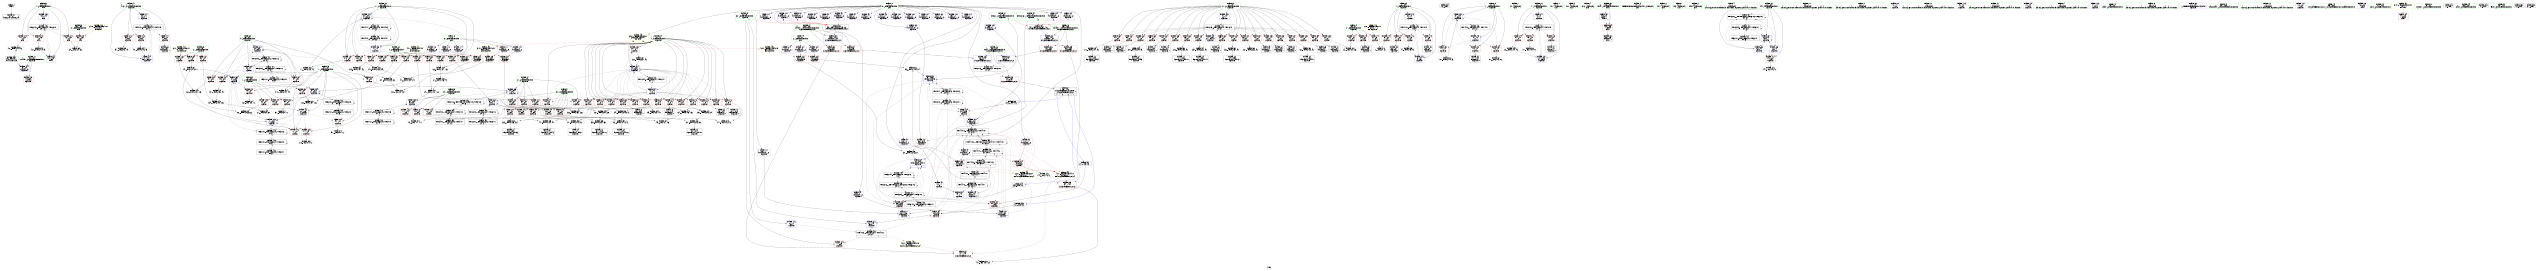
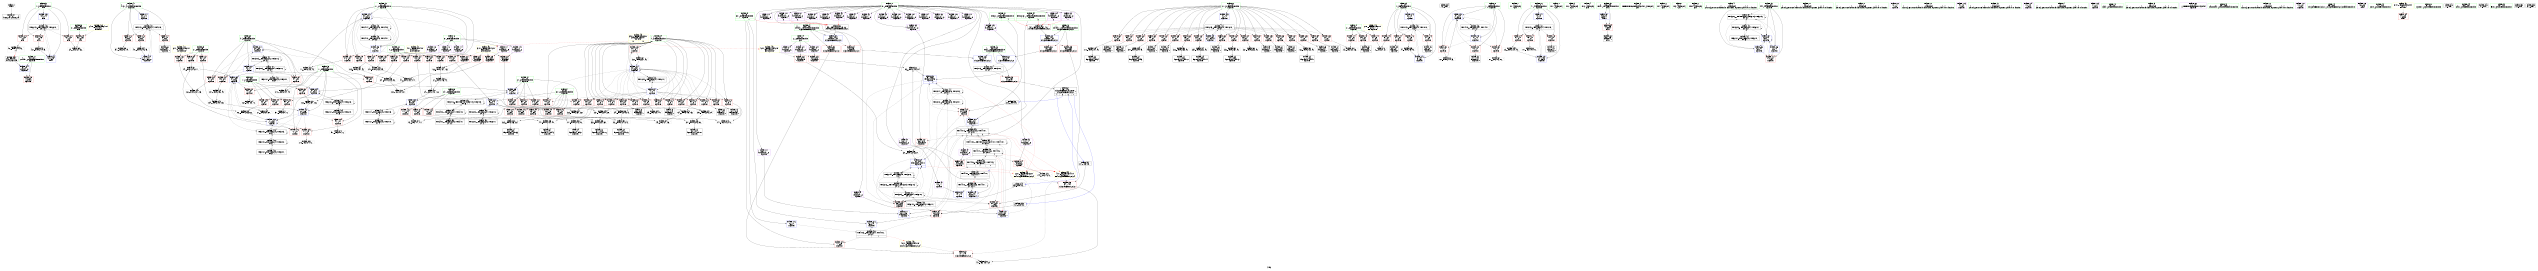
(764, 10) -> (948, 7)
(1770, 69) -> none
